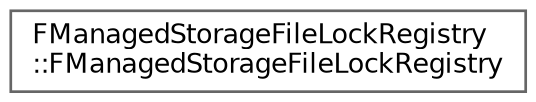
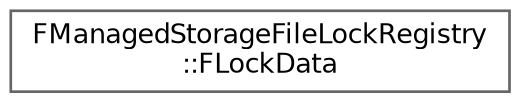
(268, 51) -> (260, 51)
